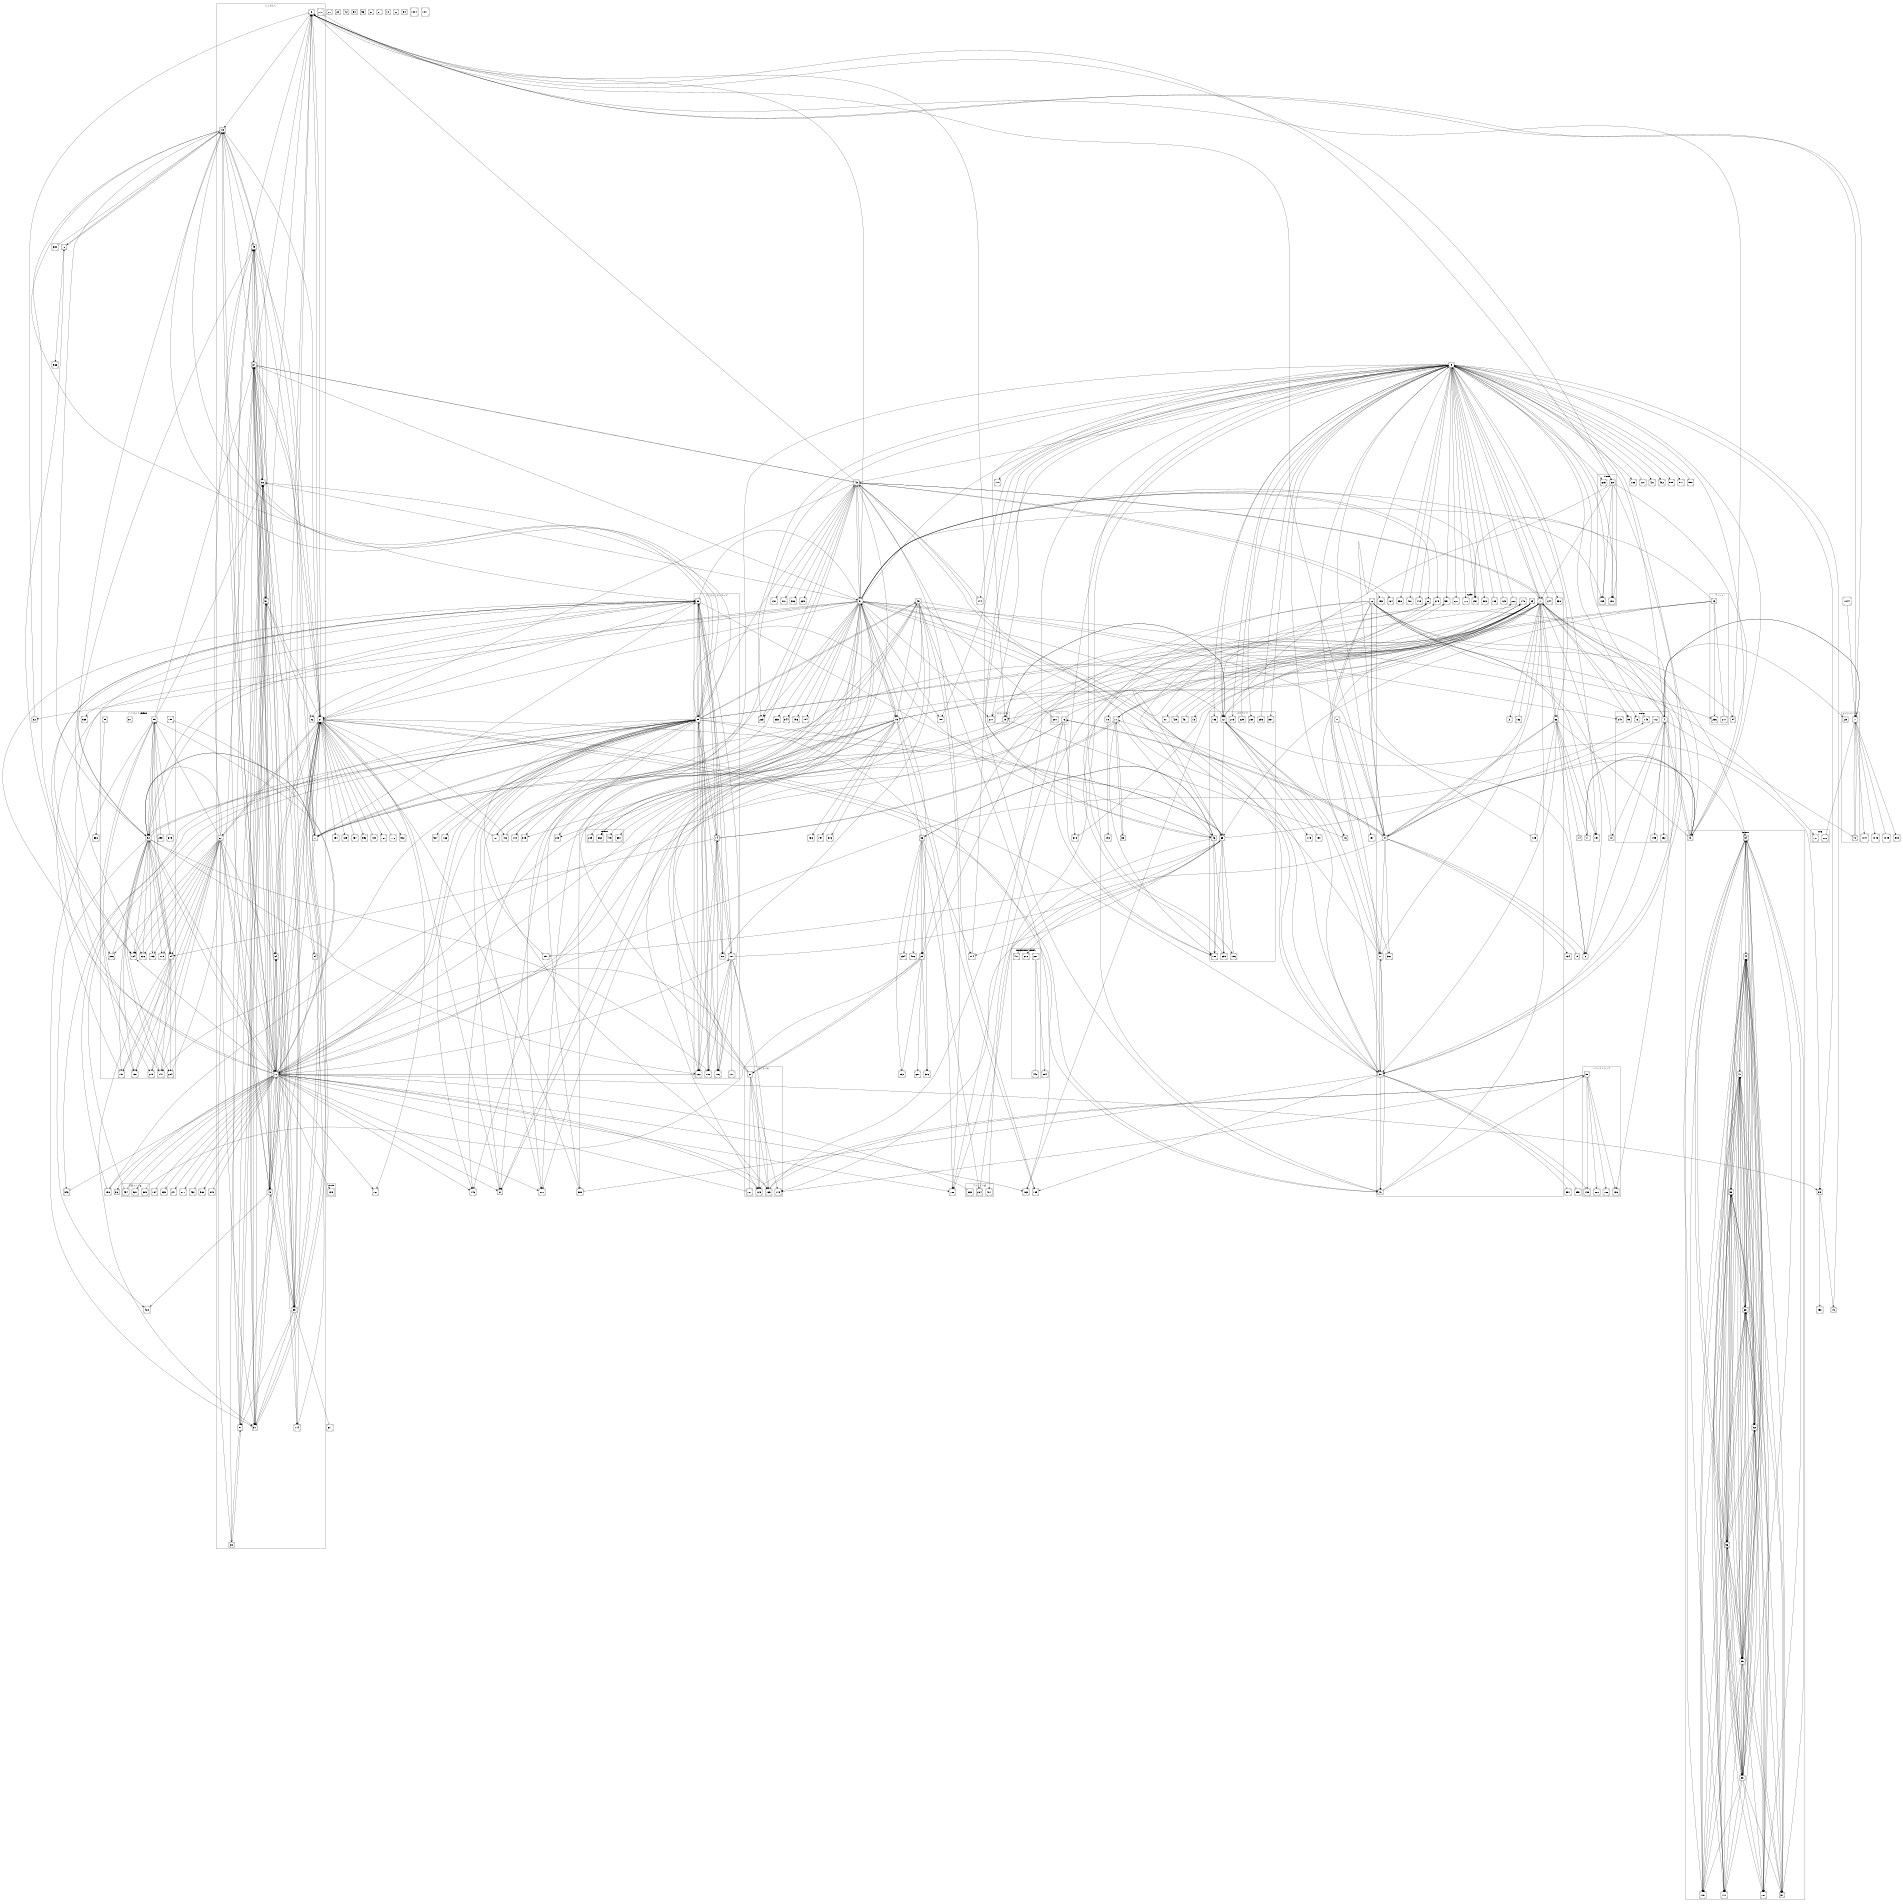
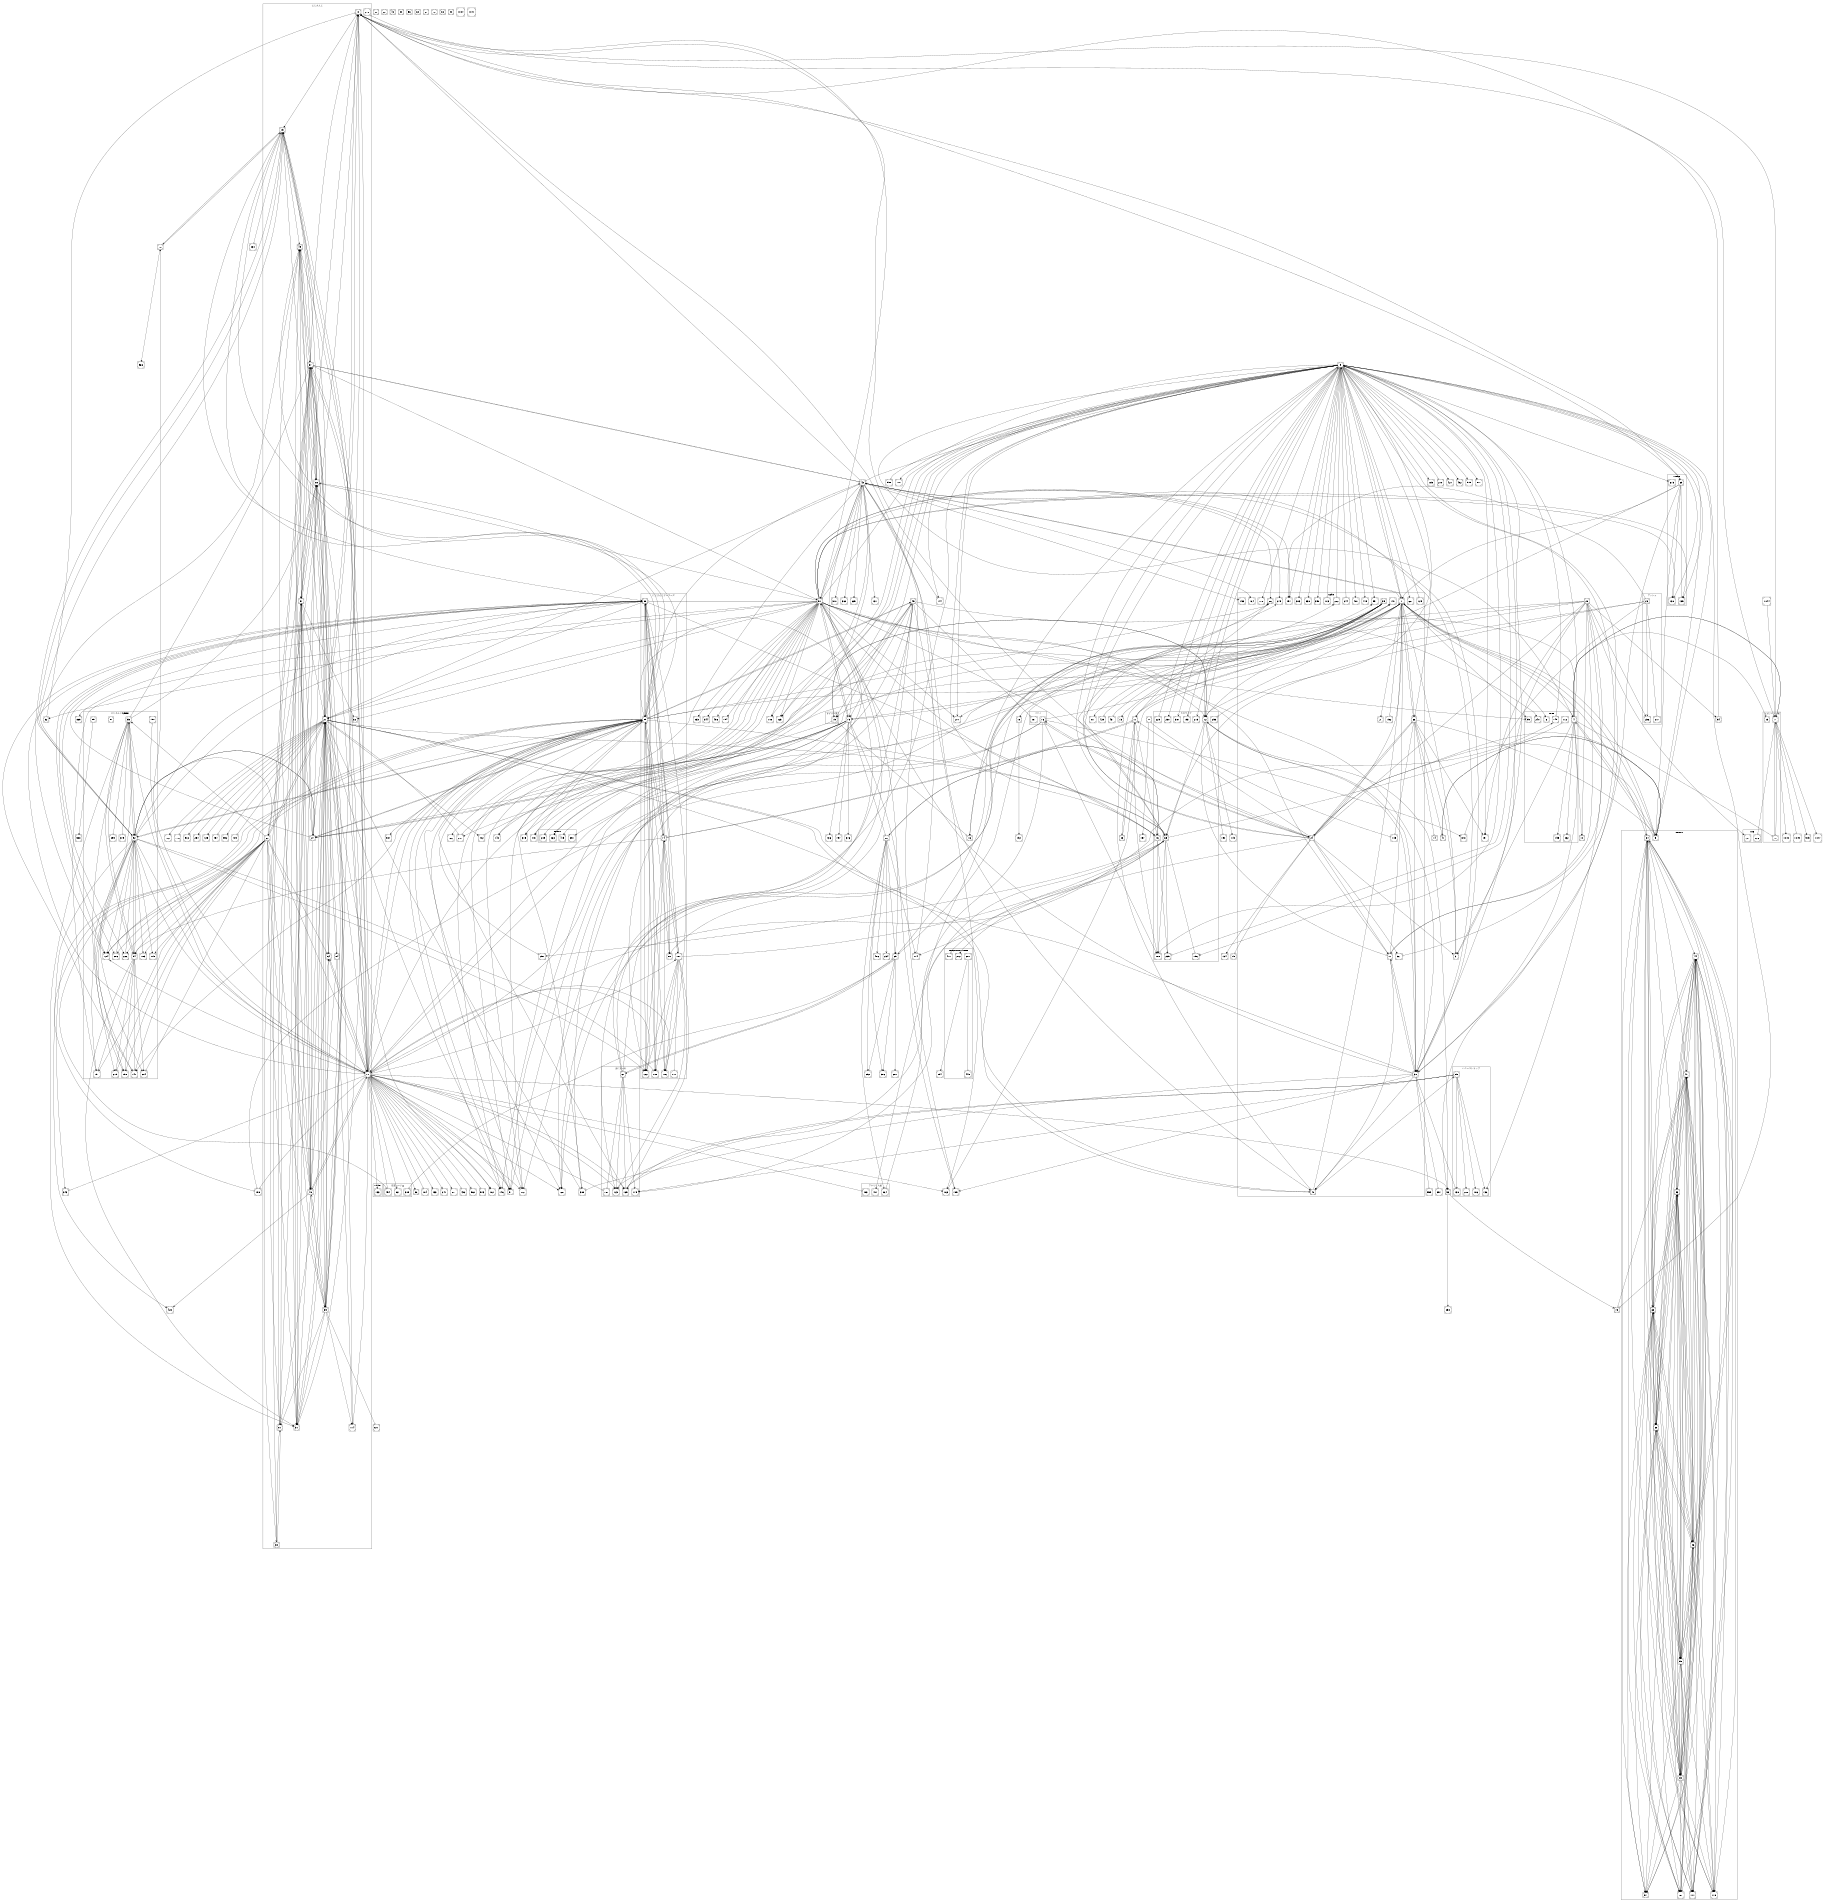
(1146, 714) -> (1152, 673)
(1026, 950) -> (959, 950)
none -> (1666, 1309)
(1776, 1463) -> (1659, 1169)
